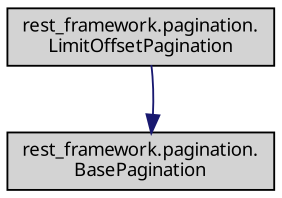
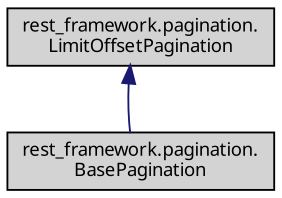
(153, 90) -> (128, 108)
